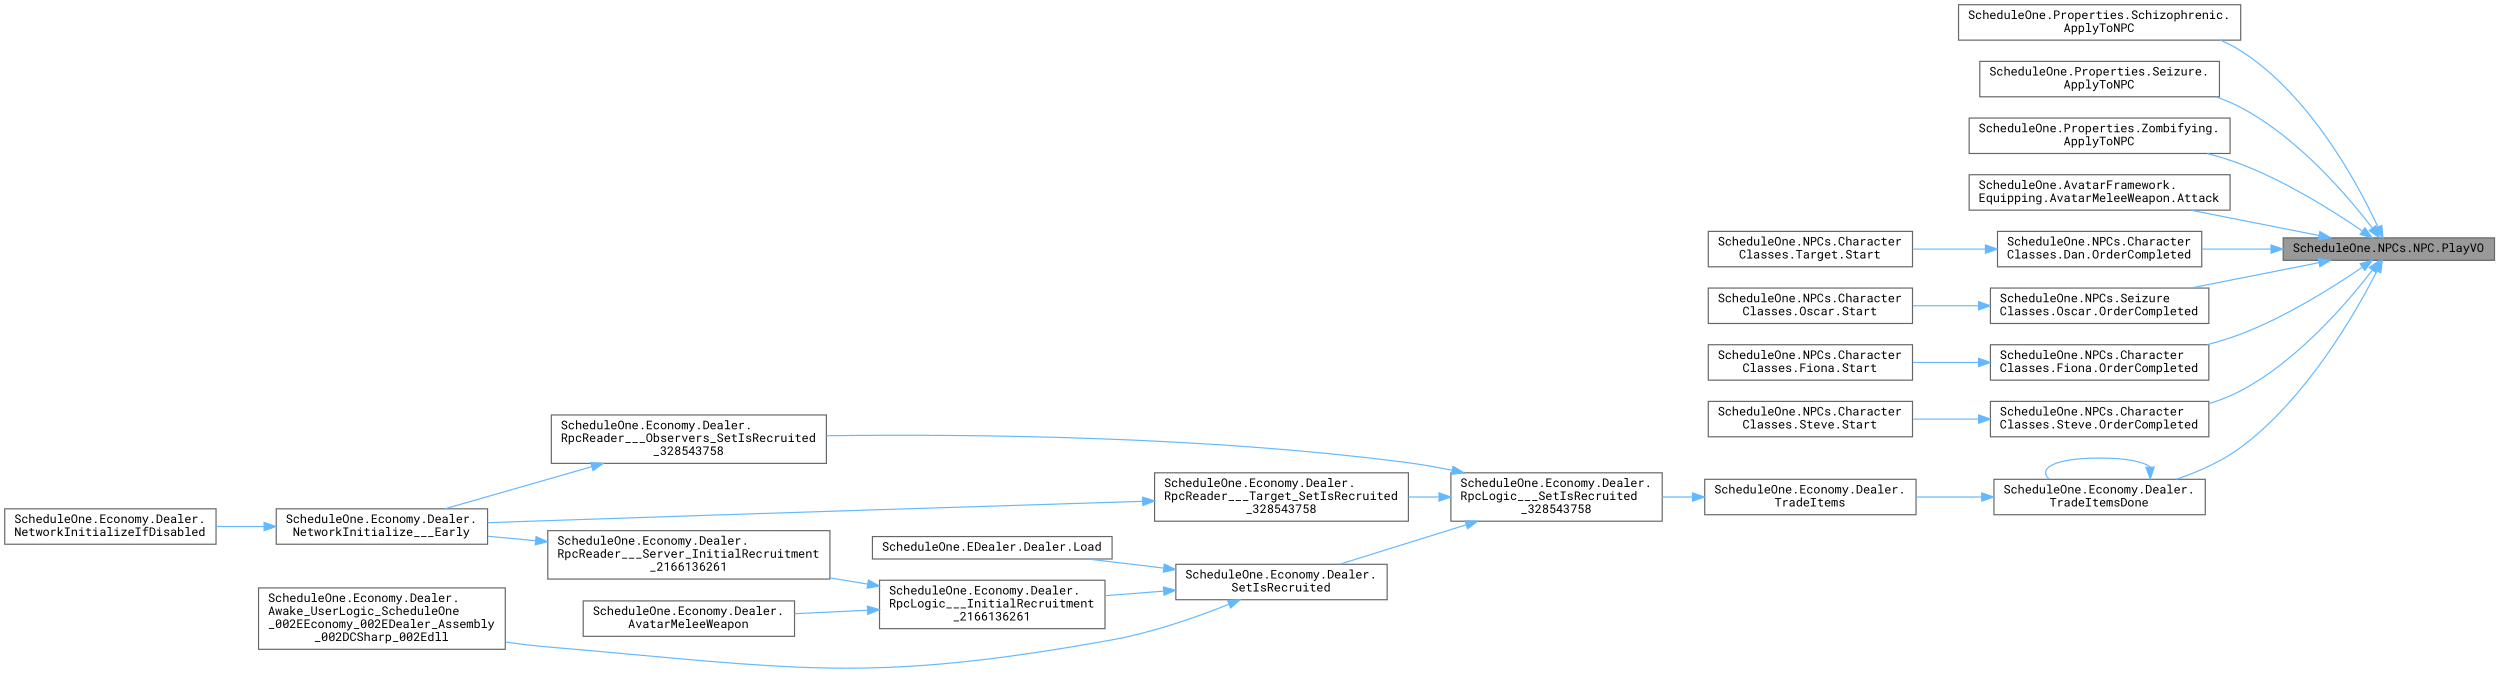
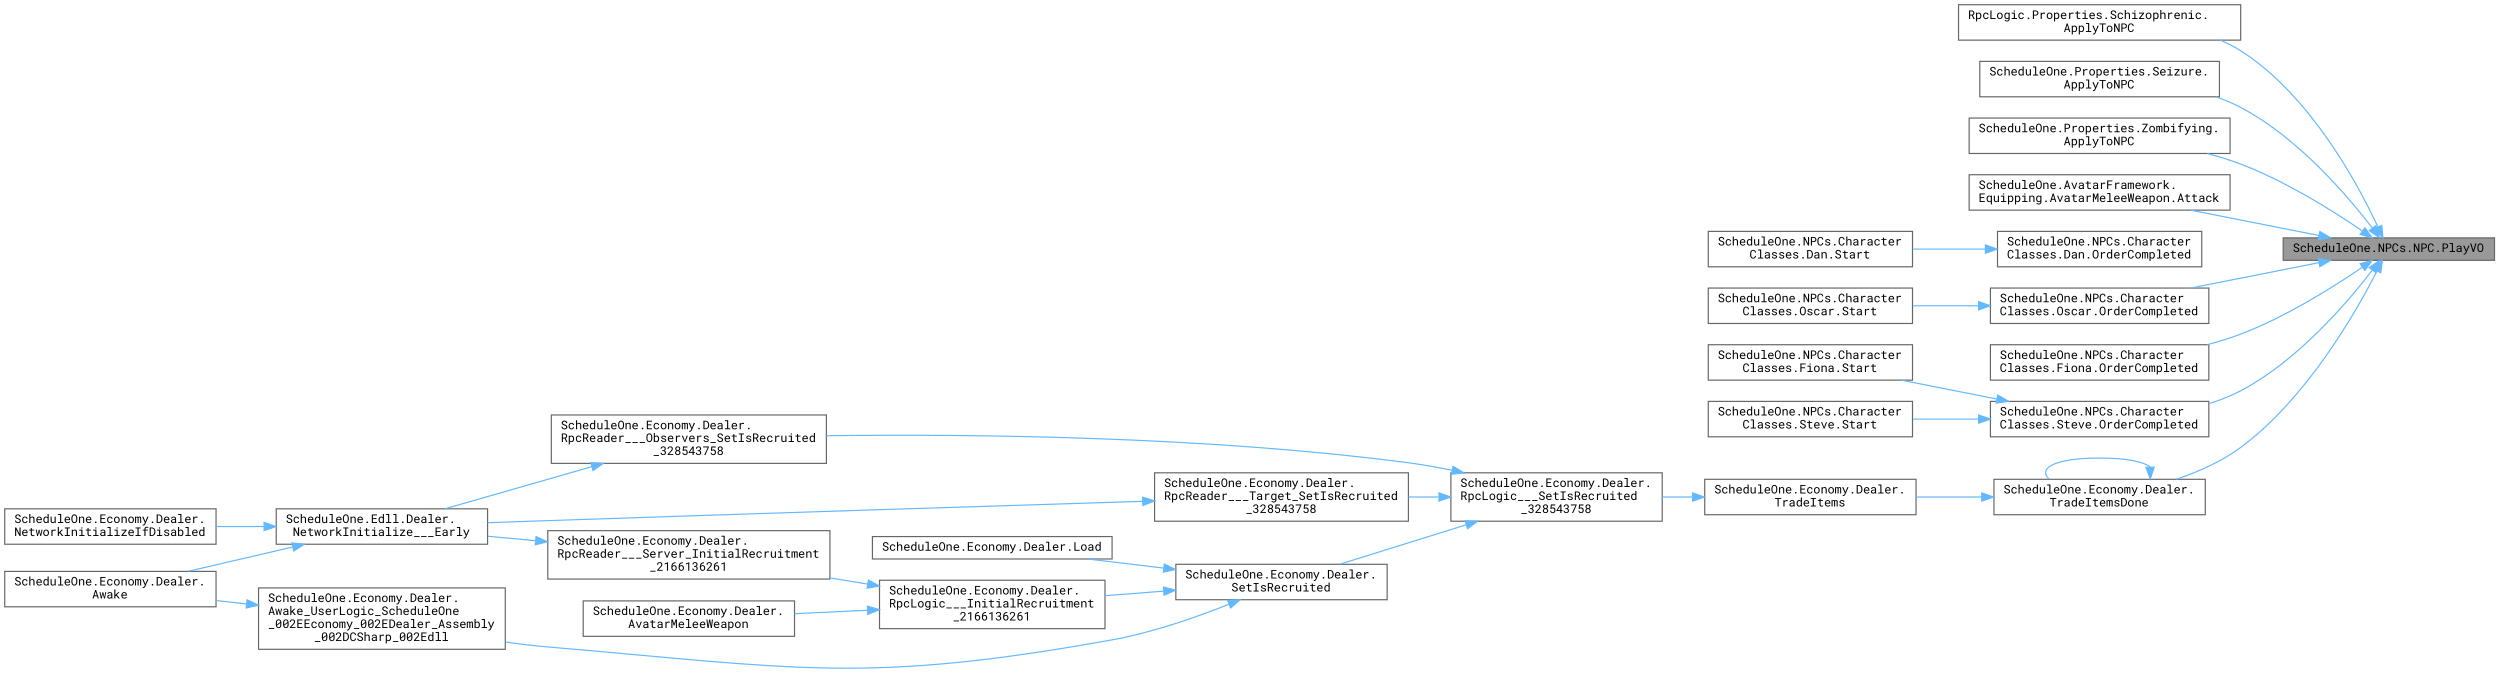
(2100, 22) -> (2100, 22)
(1810, 249) -> (1810, 249)
(2237, 249) -> none
(2100, 306) -> (2100, 306)
(1946, 362) -> (1949, 390)
(382, 527) -> (382, 527)
(992, 548) -> (992, 548)
none -> (110, 589)
